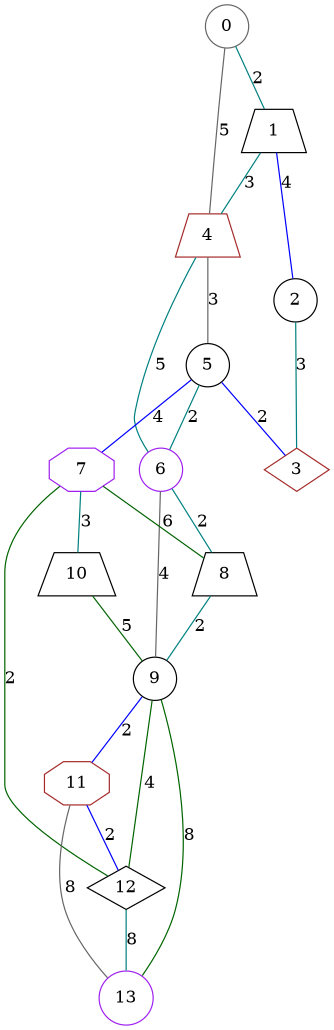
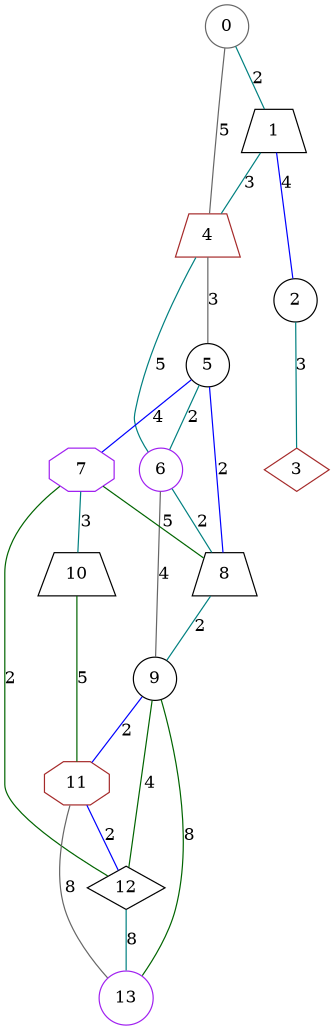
(254, 419) -> (216, 470)
(168, 522) -> (168, 522)
(117, 629) -> (77, 679)
